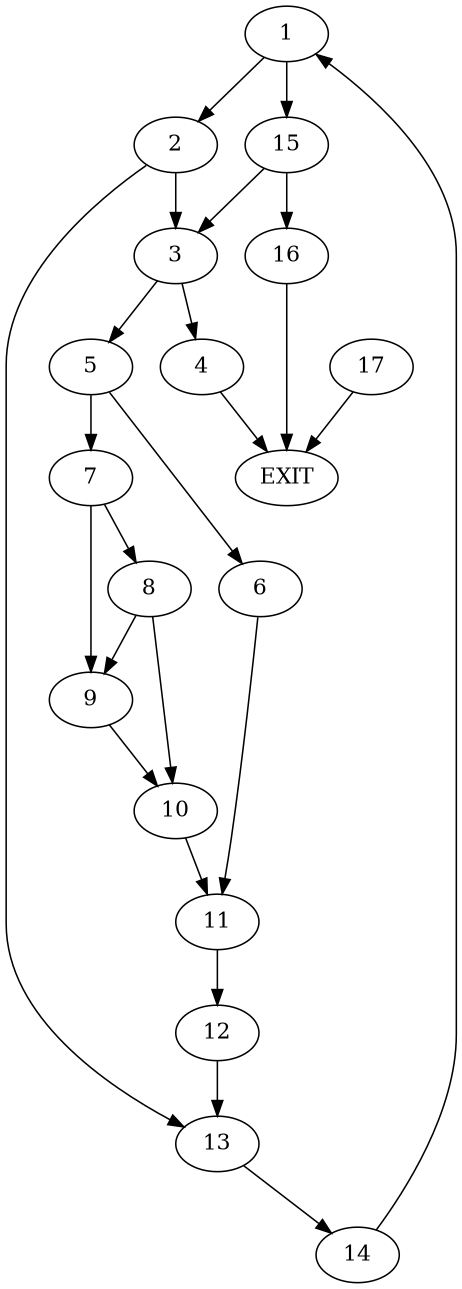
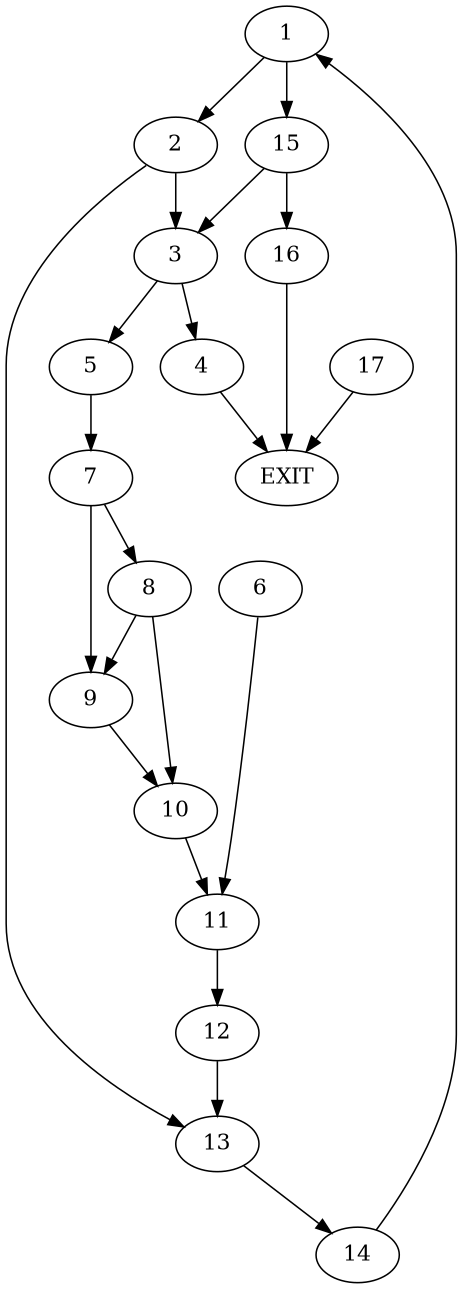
(171, 472) -> none
